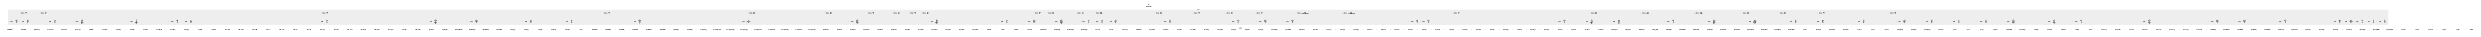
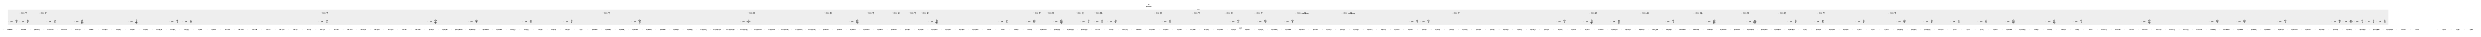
(2430, 30) -> none
